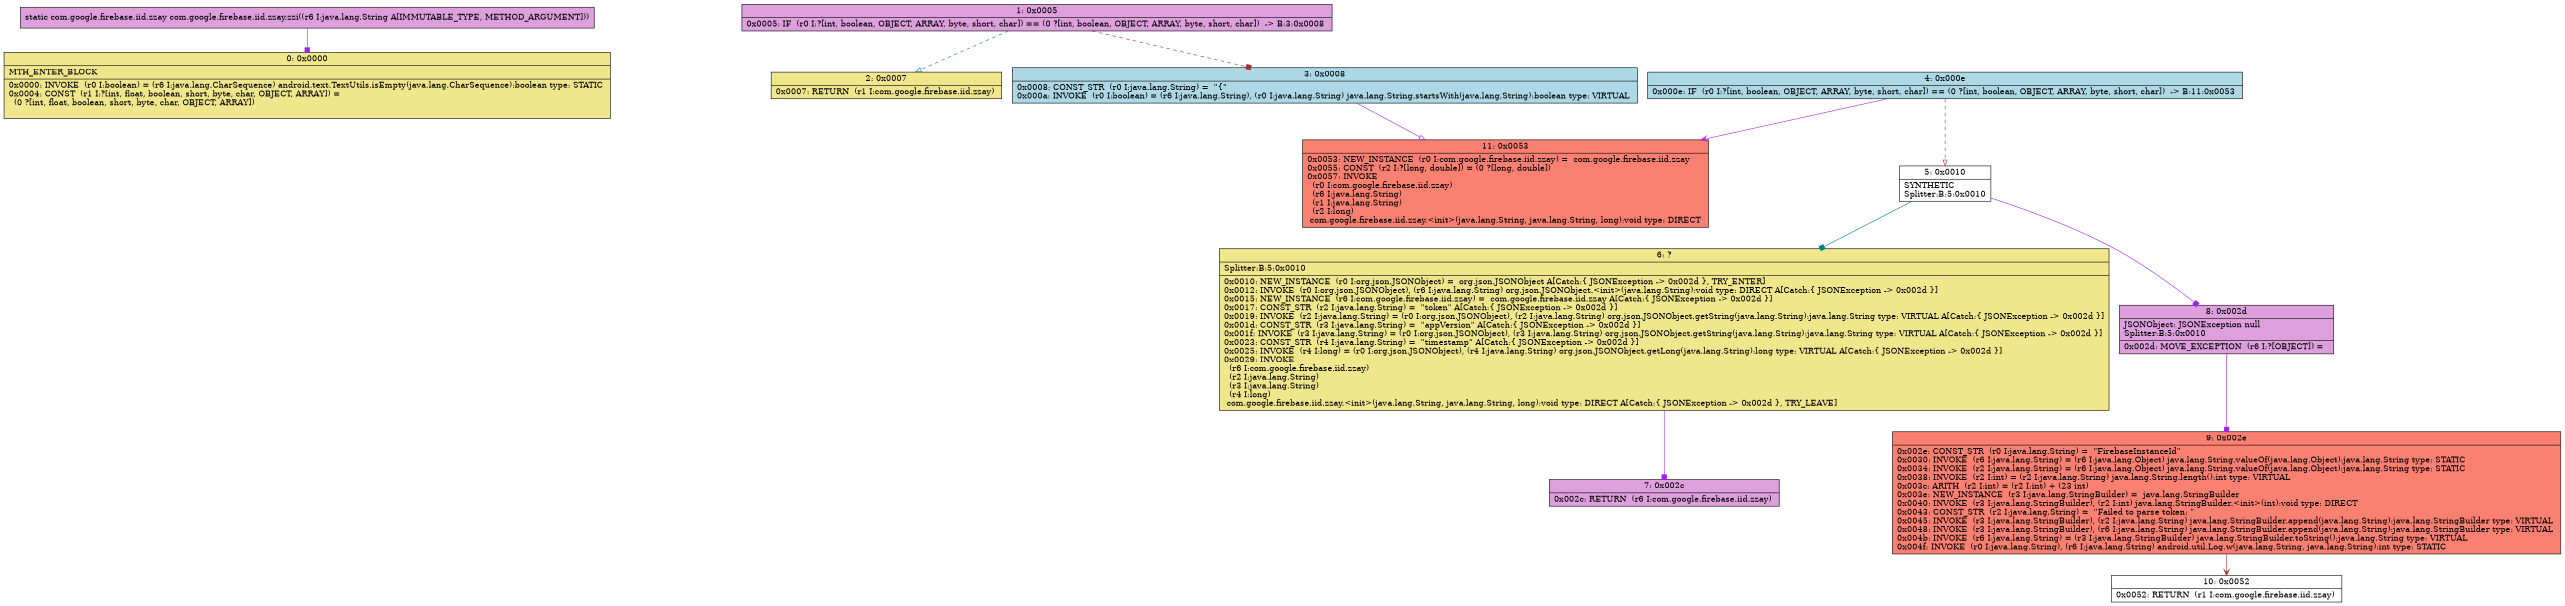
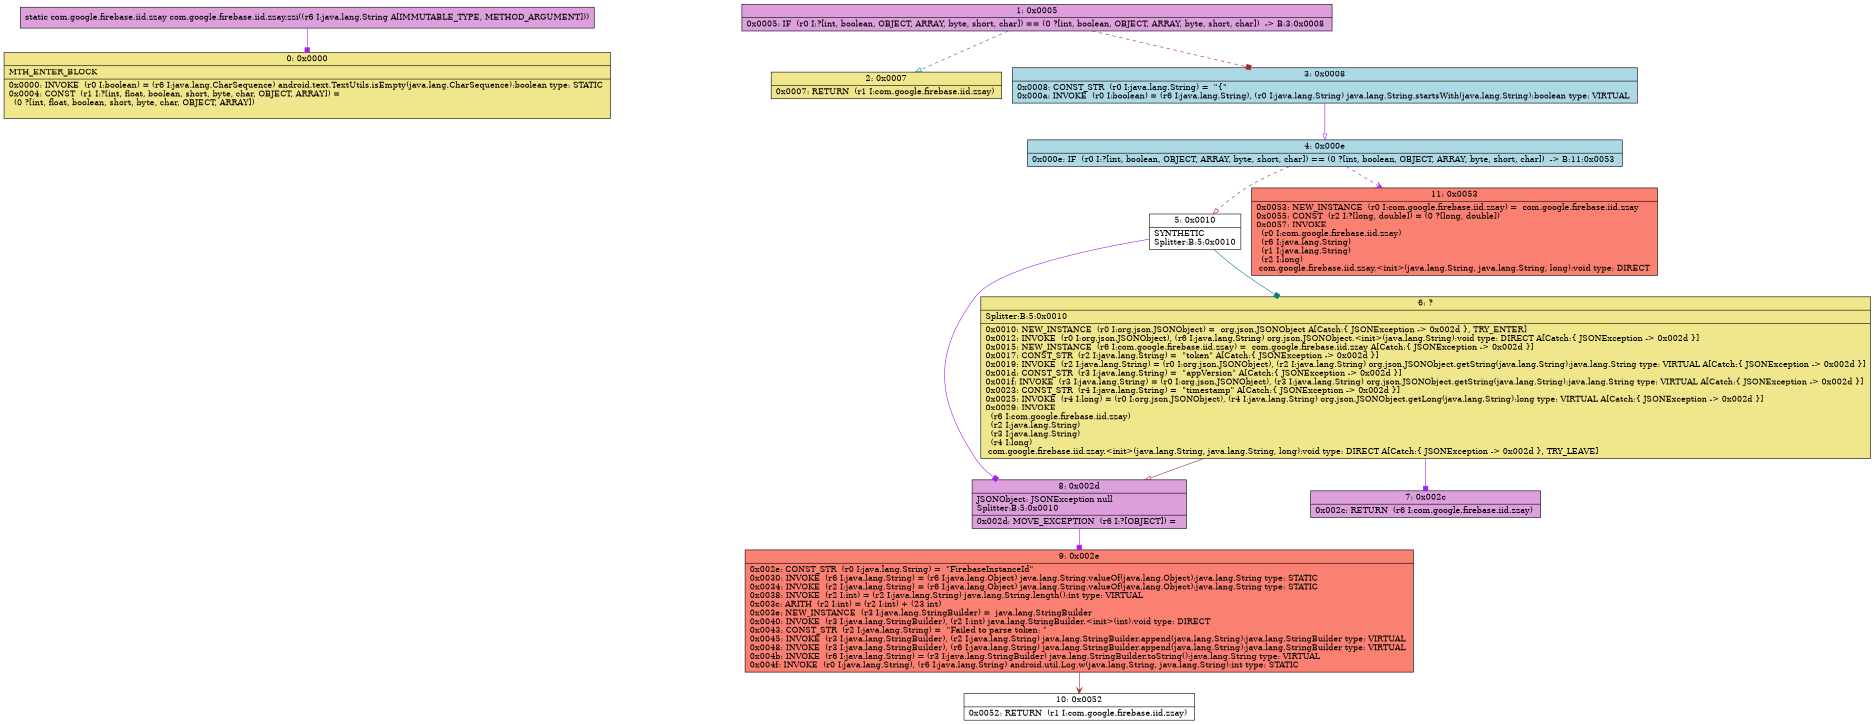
(1797, 119) -> (1362, 176)
(1388, 120) -> (1325, 118)
none -> (1177, 468)
